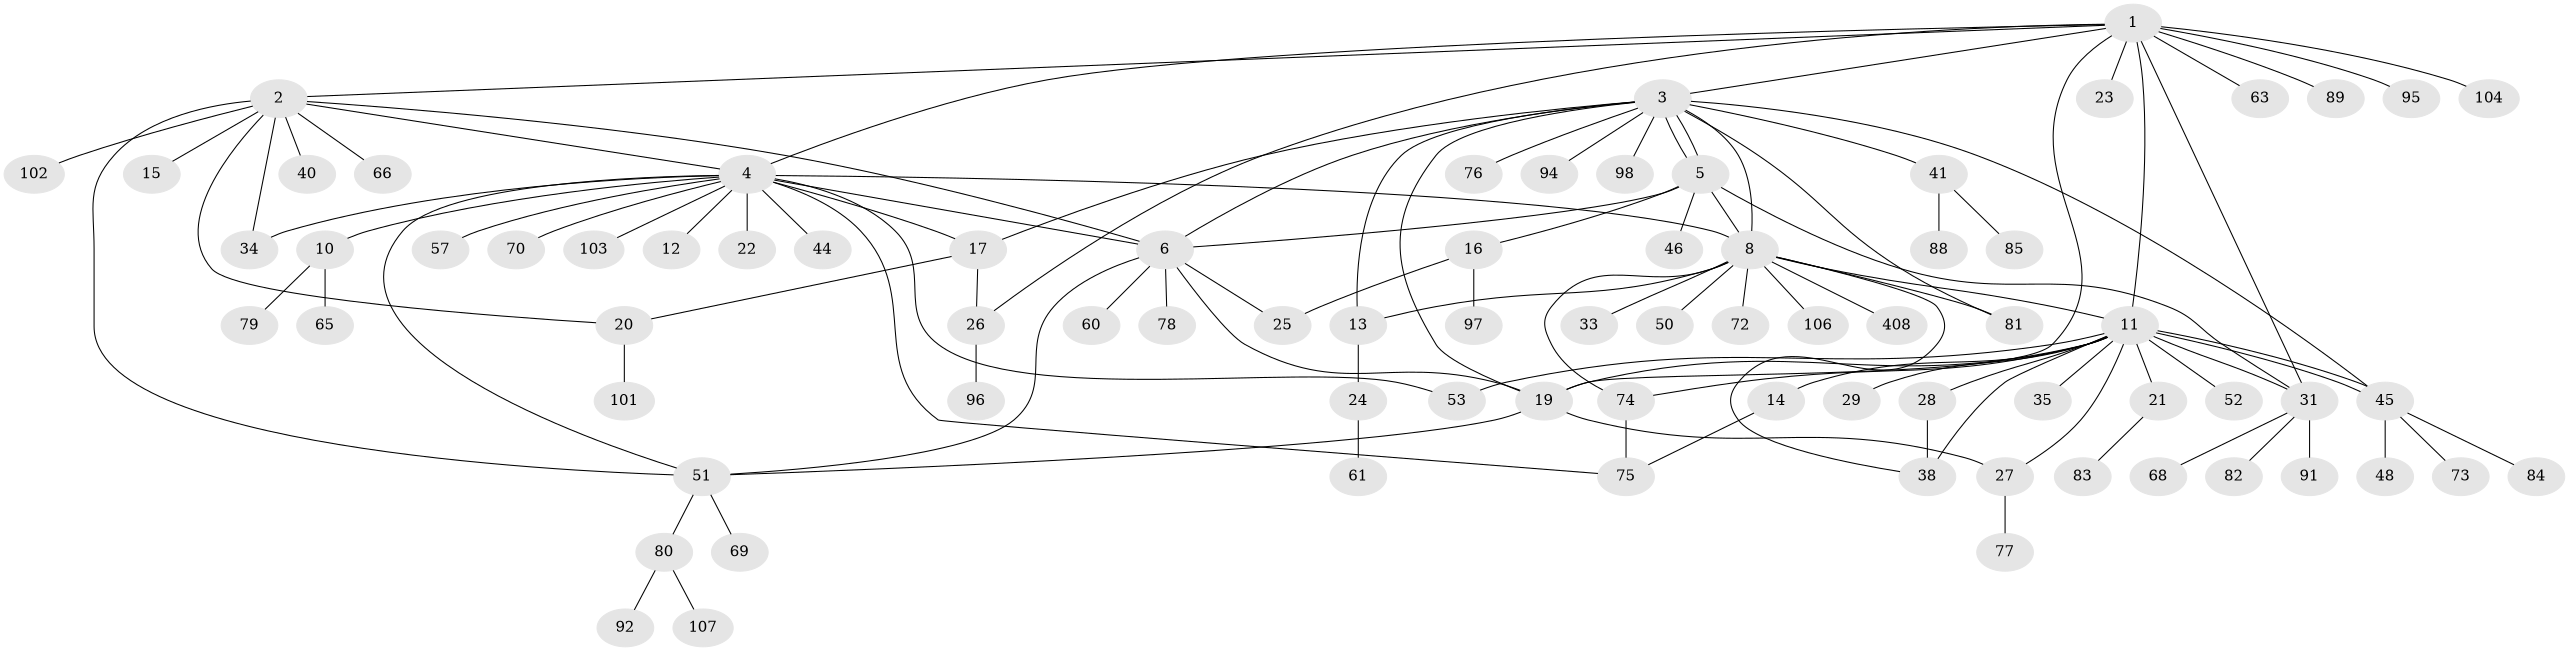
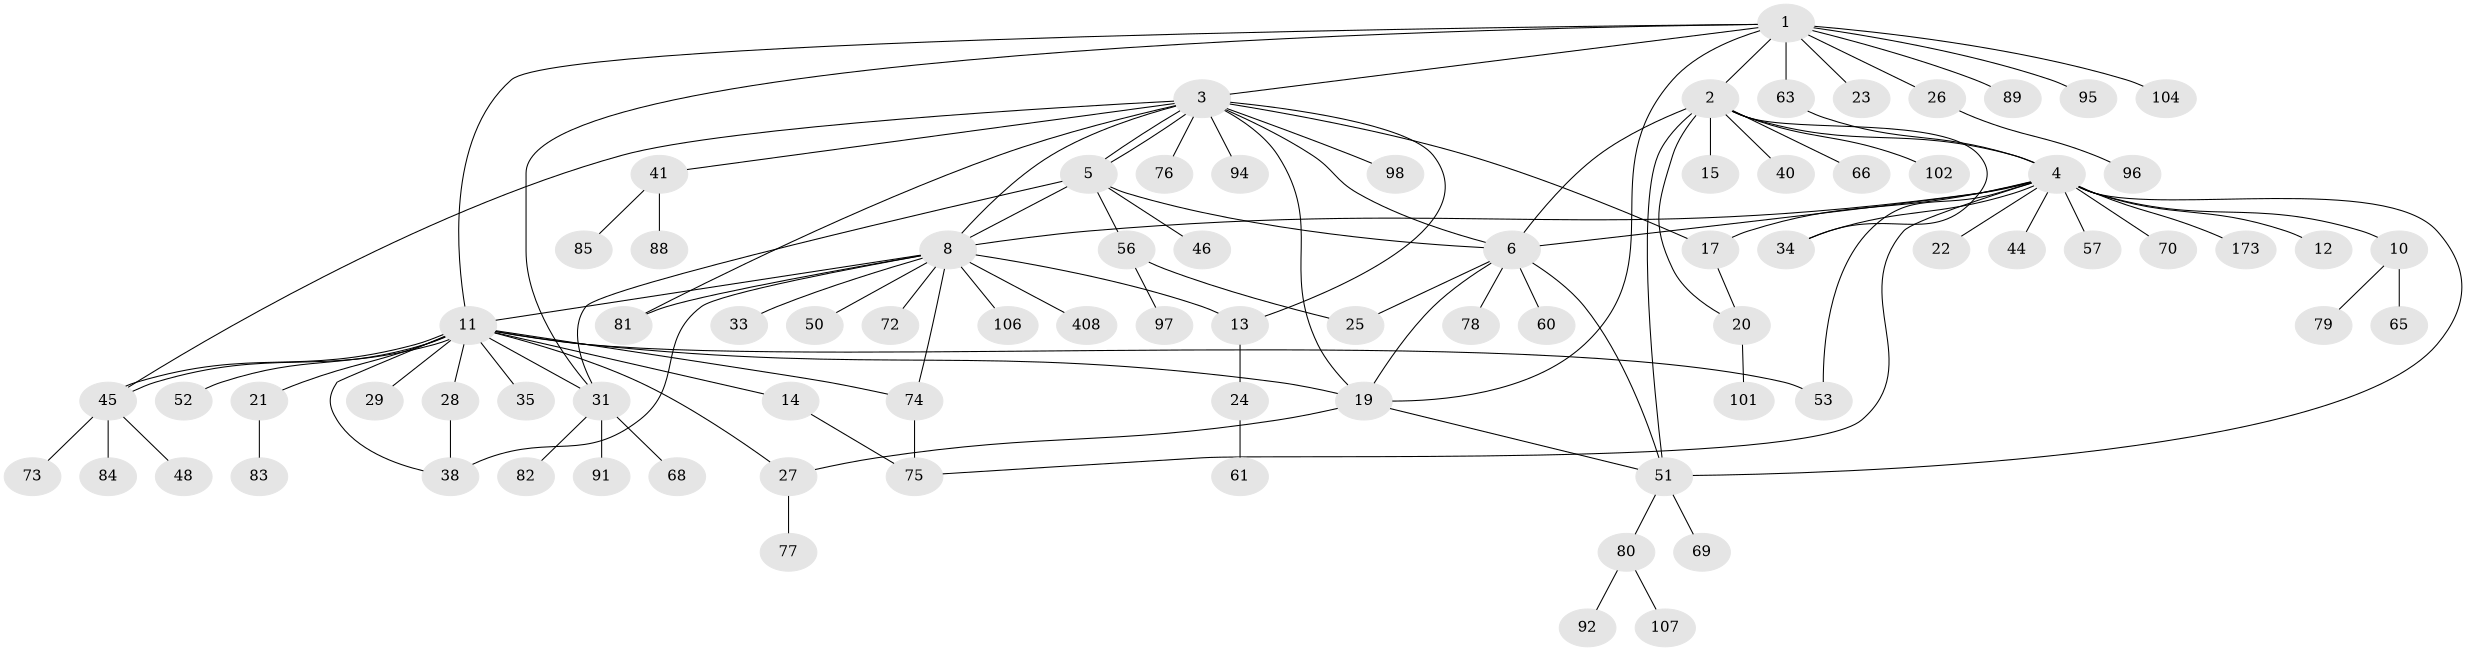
(1095, 74) -> (1921, 137)
(594, 250) -> (2246, 250)
(1474, 250) -> (1127, 250)
(977, 288) -> none
